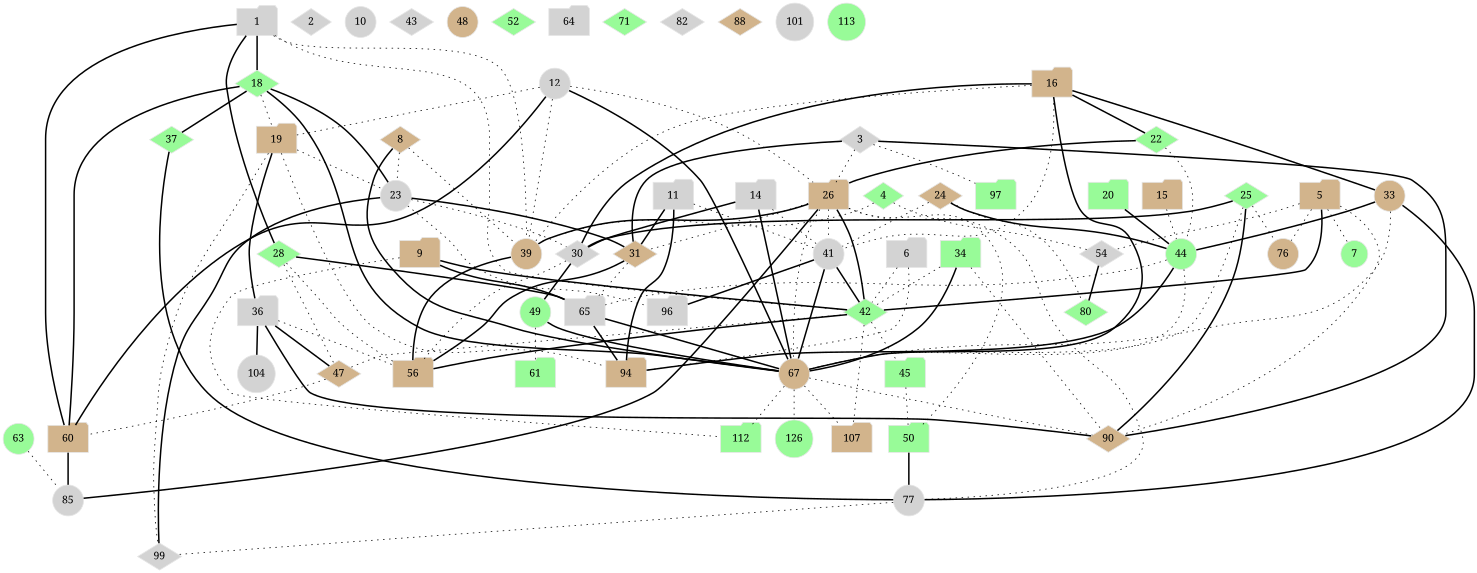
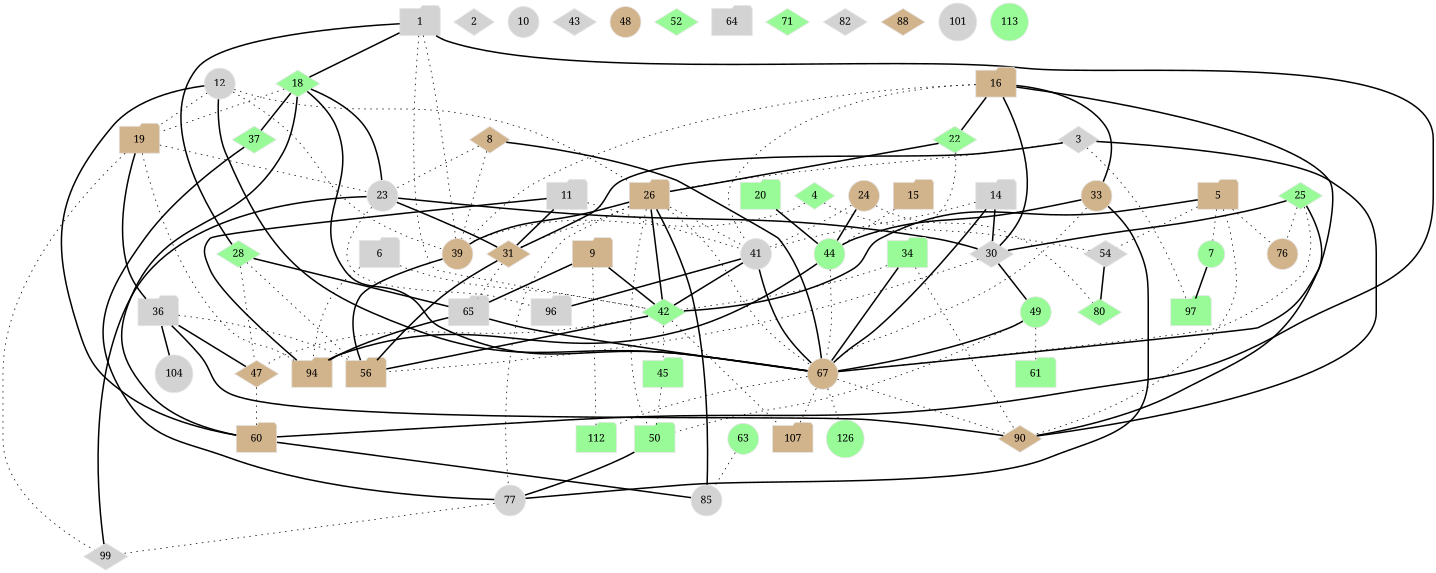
(940, 196) -> (864, 196)
(498, 221) -> (703, 219)
none -> (1201, 283)
(900, 284) -> none
none -> (853, 390)
